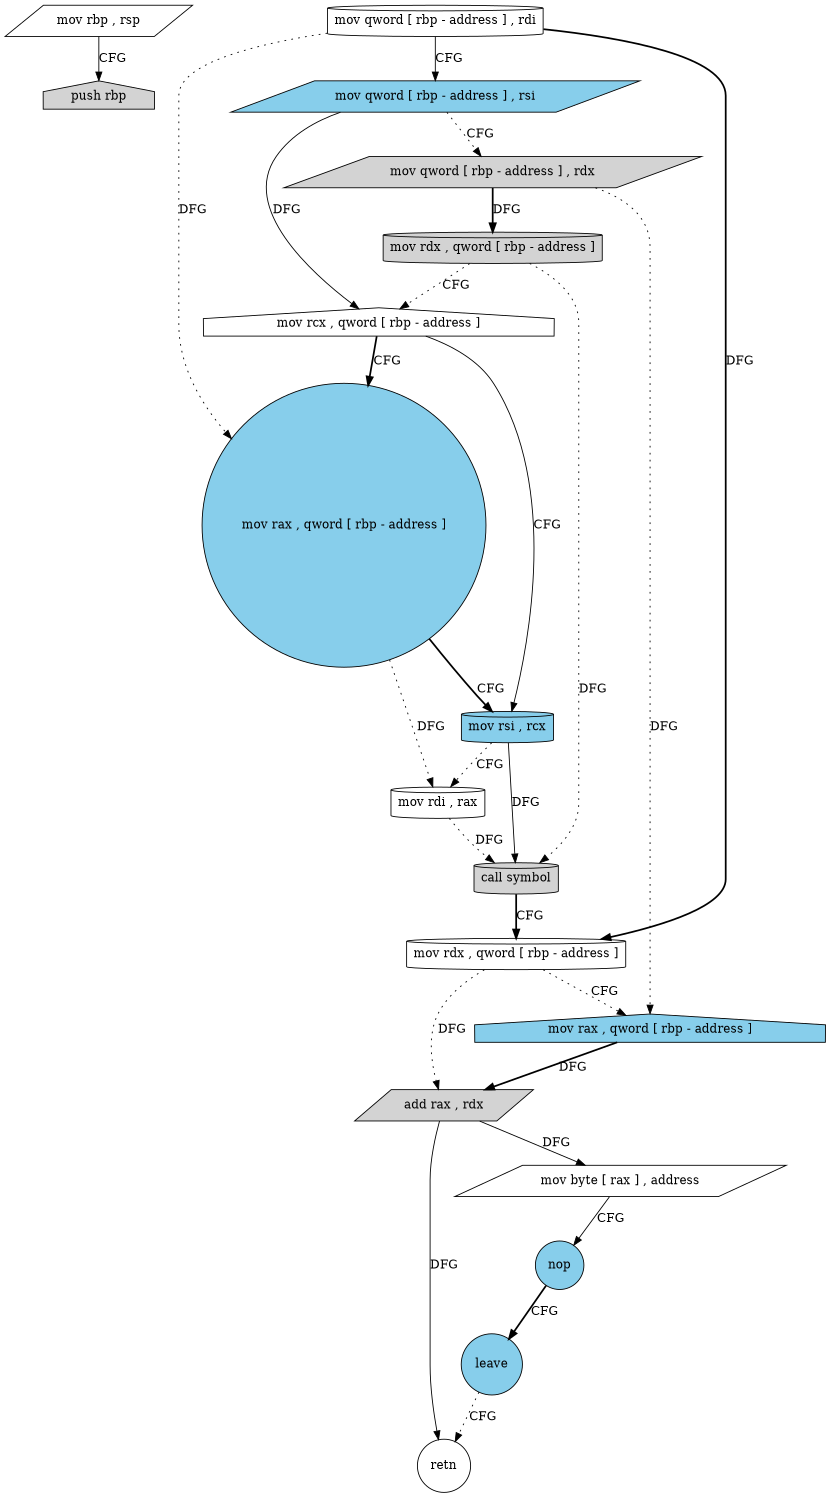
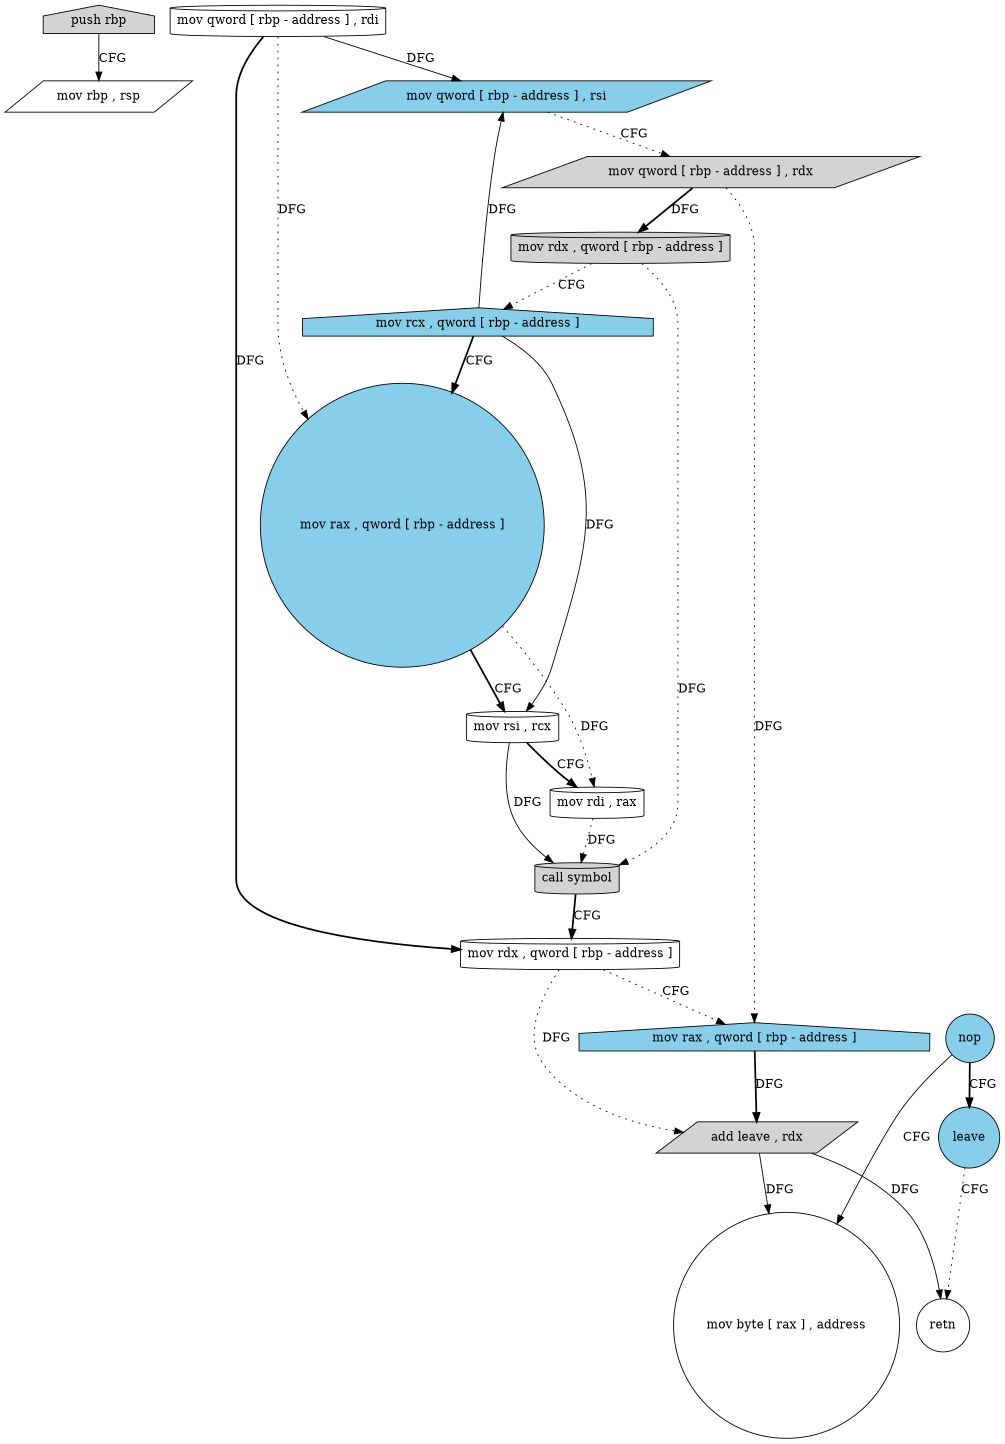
(99, 54) -> (99, 53)
(449, 59) -> (421, 59)
(270, 205) -> (487, 214)
(379, 323) -> (478, 323)
(547, 525) -> (600, 525)
(507, 727) -> (513, 727)
(474, 761) -> (548, 763)
(444, 1105) -> (757, 1137)
(621, 1181) -> (787, 1325)
(594, 1218) -> (888, 1130)
